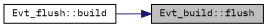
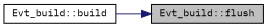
(60, 14) -> (60, 14)
